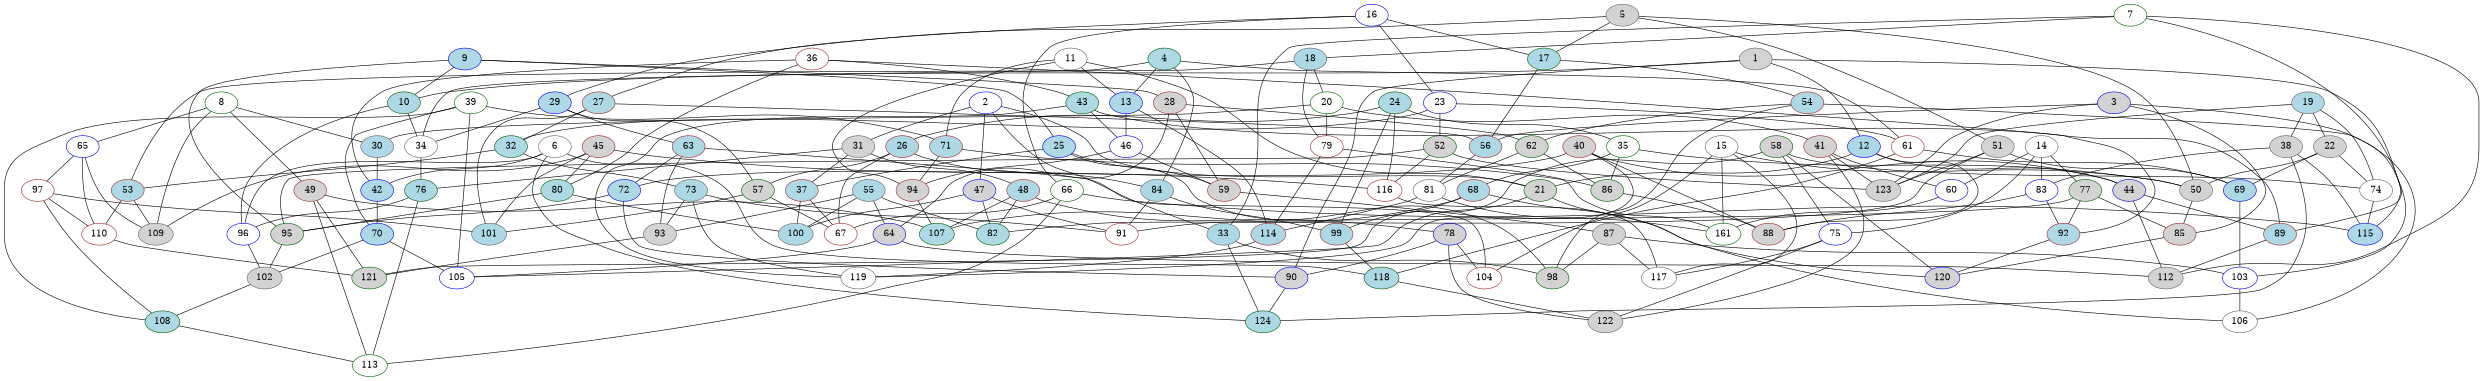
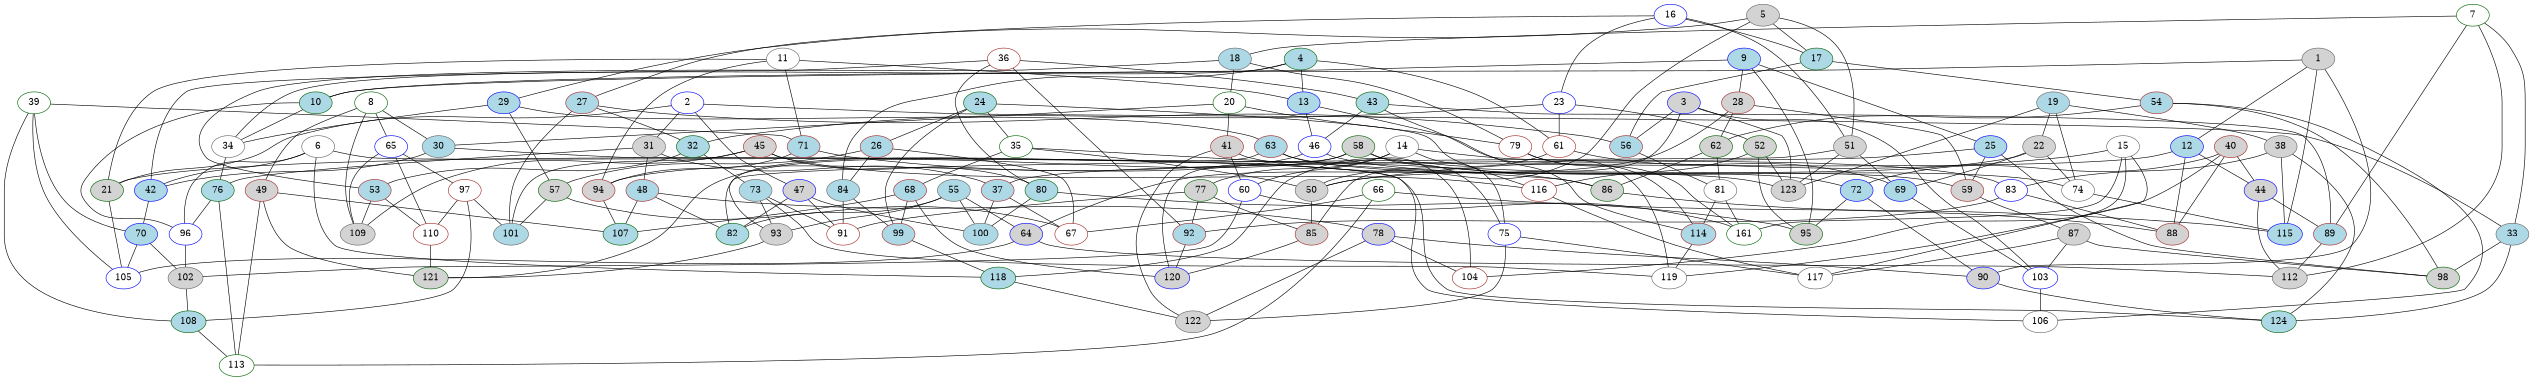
(1103, 34) -> (1779, 58)
(276, 256) -> (894, 262)
(1882, 287) -> (1415, 226)
